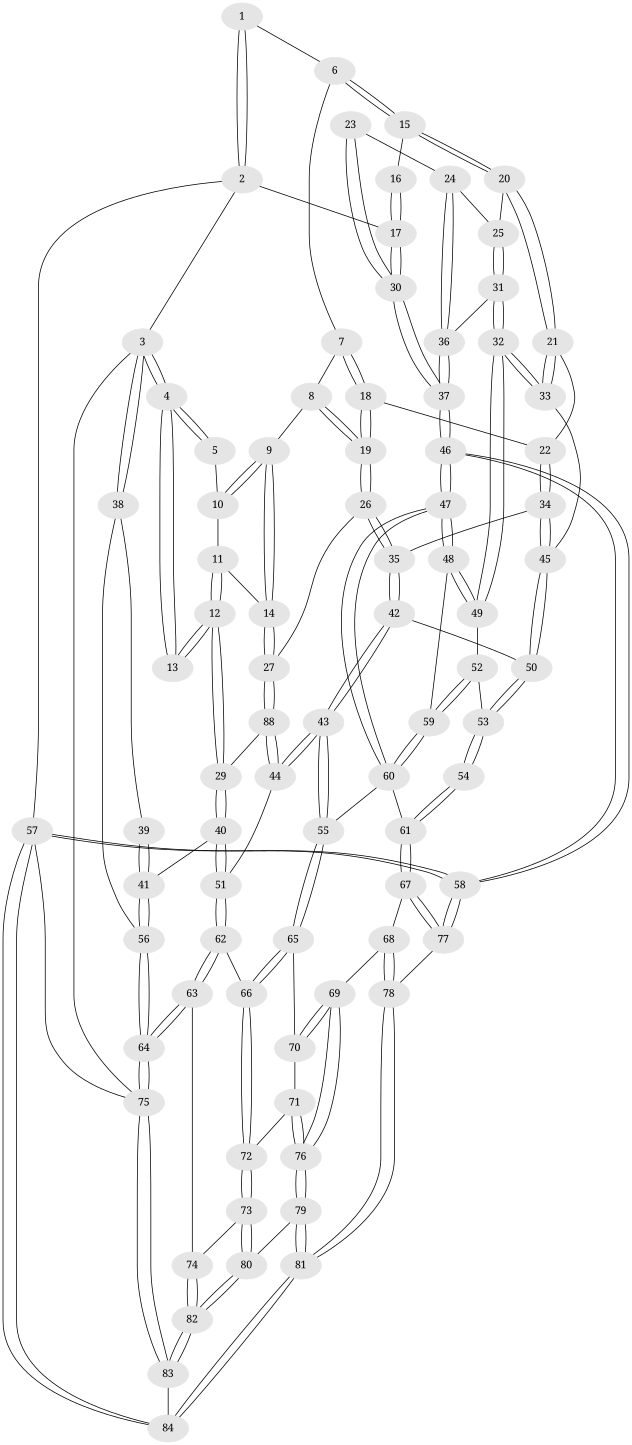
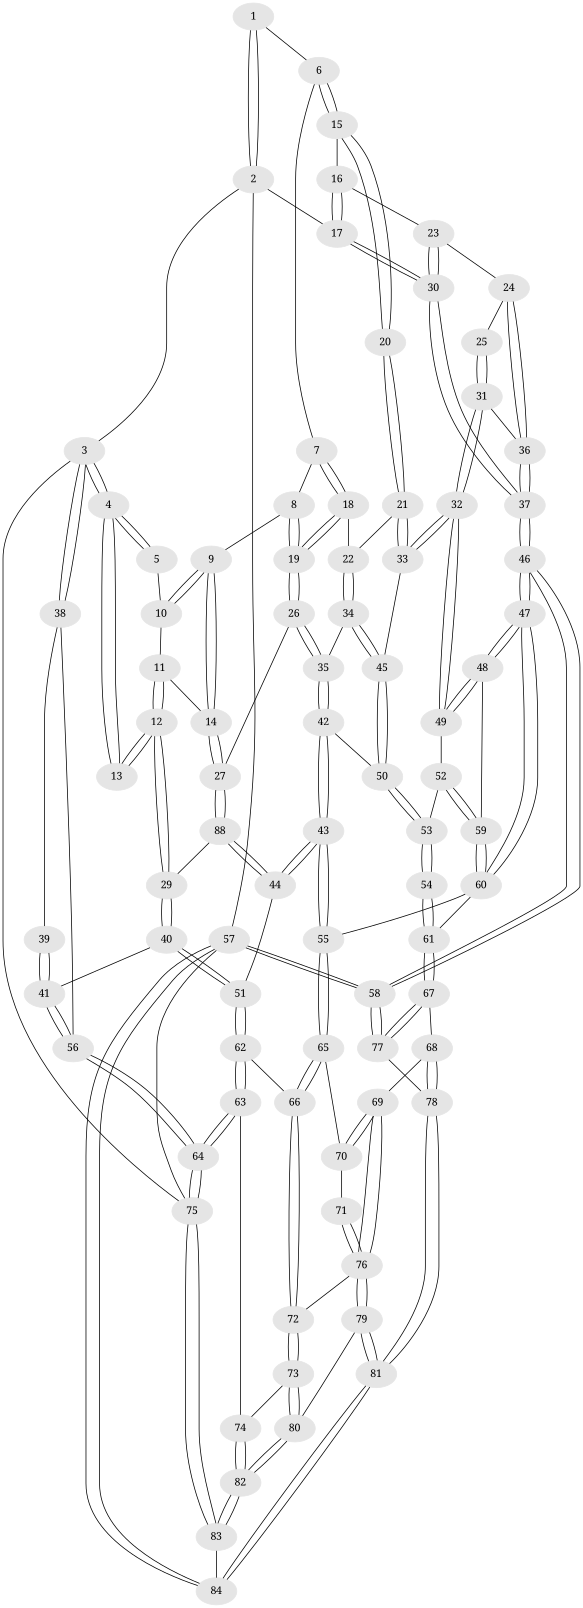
(502, 207) -> none
none -> (389, 208)
(271, 1130) -> (328, 1293)
